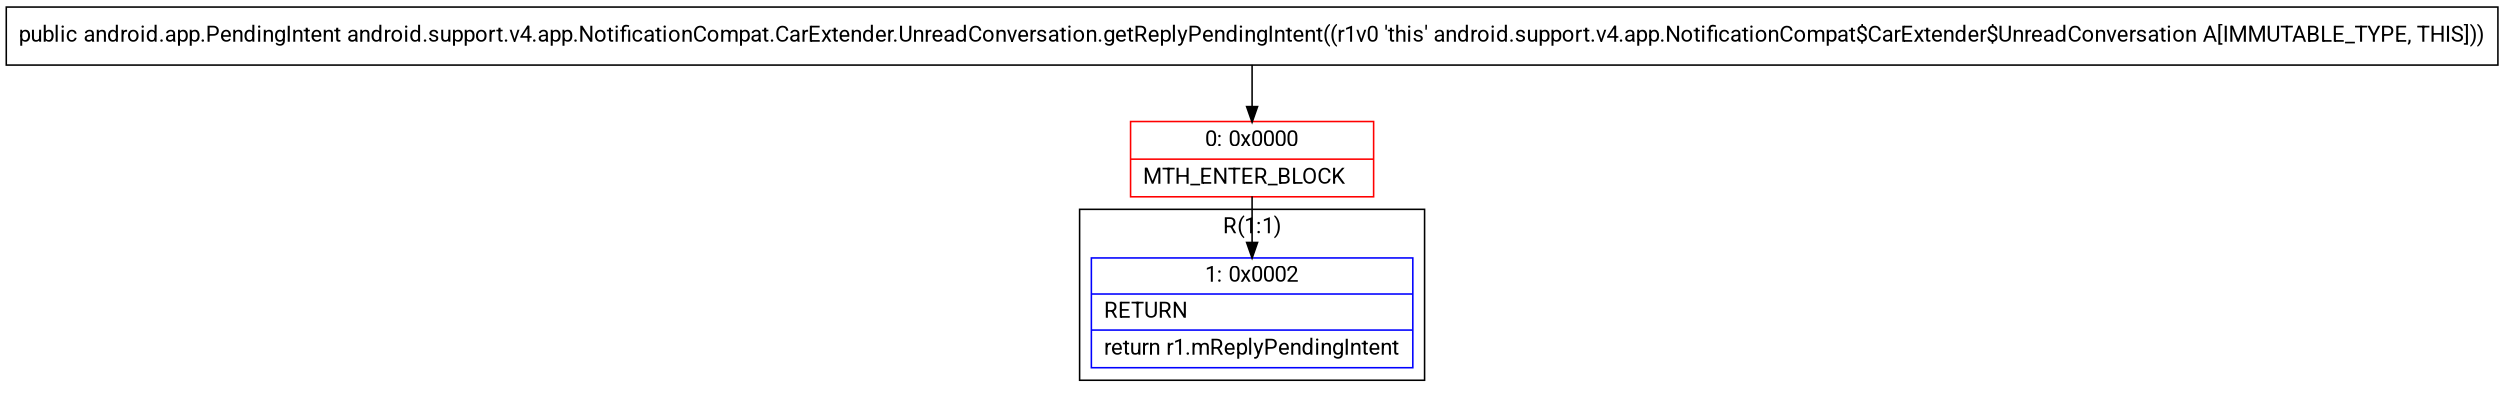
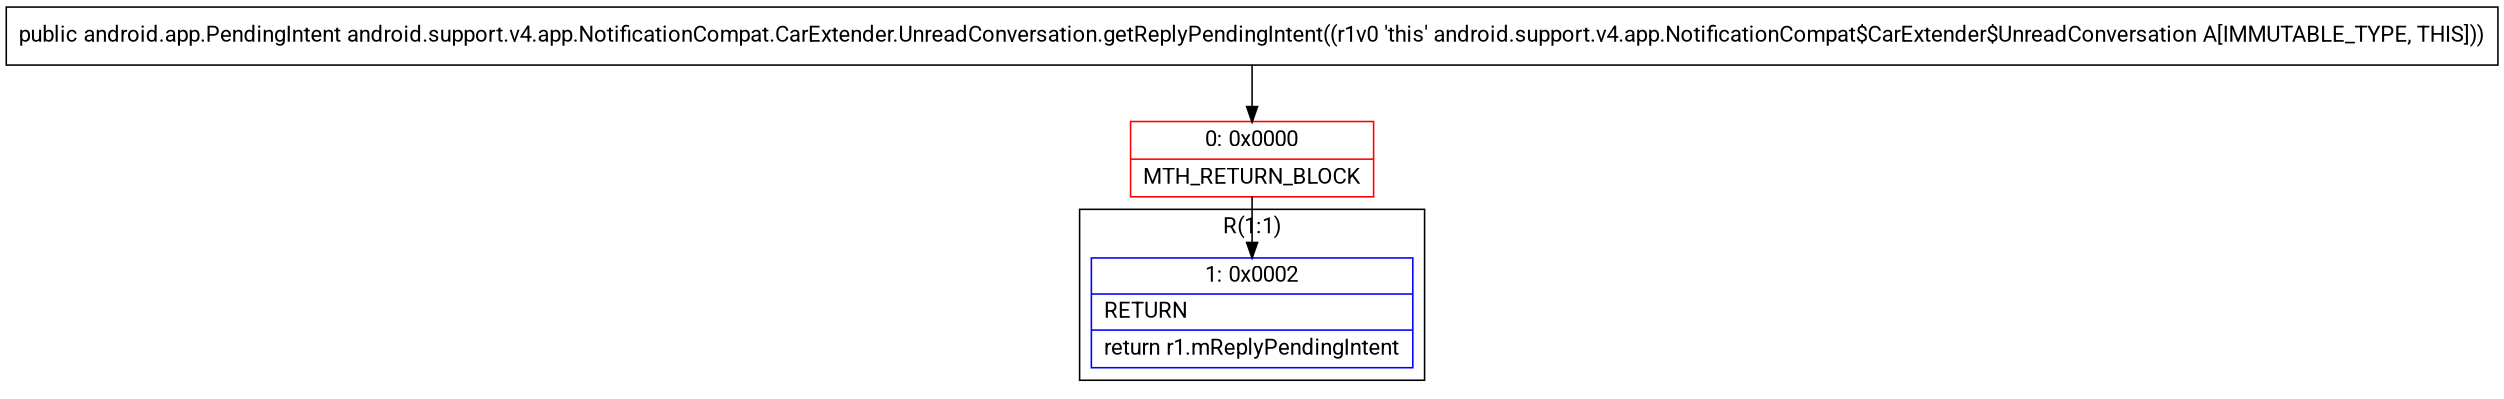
(1245, 177) -> (1252, 177)
